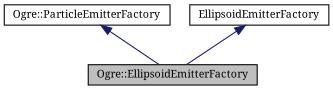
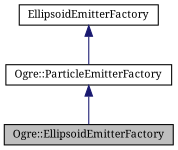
(211, 48) -> (89, 51)
